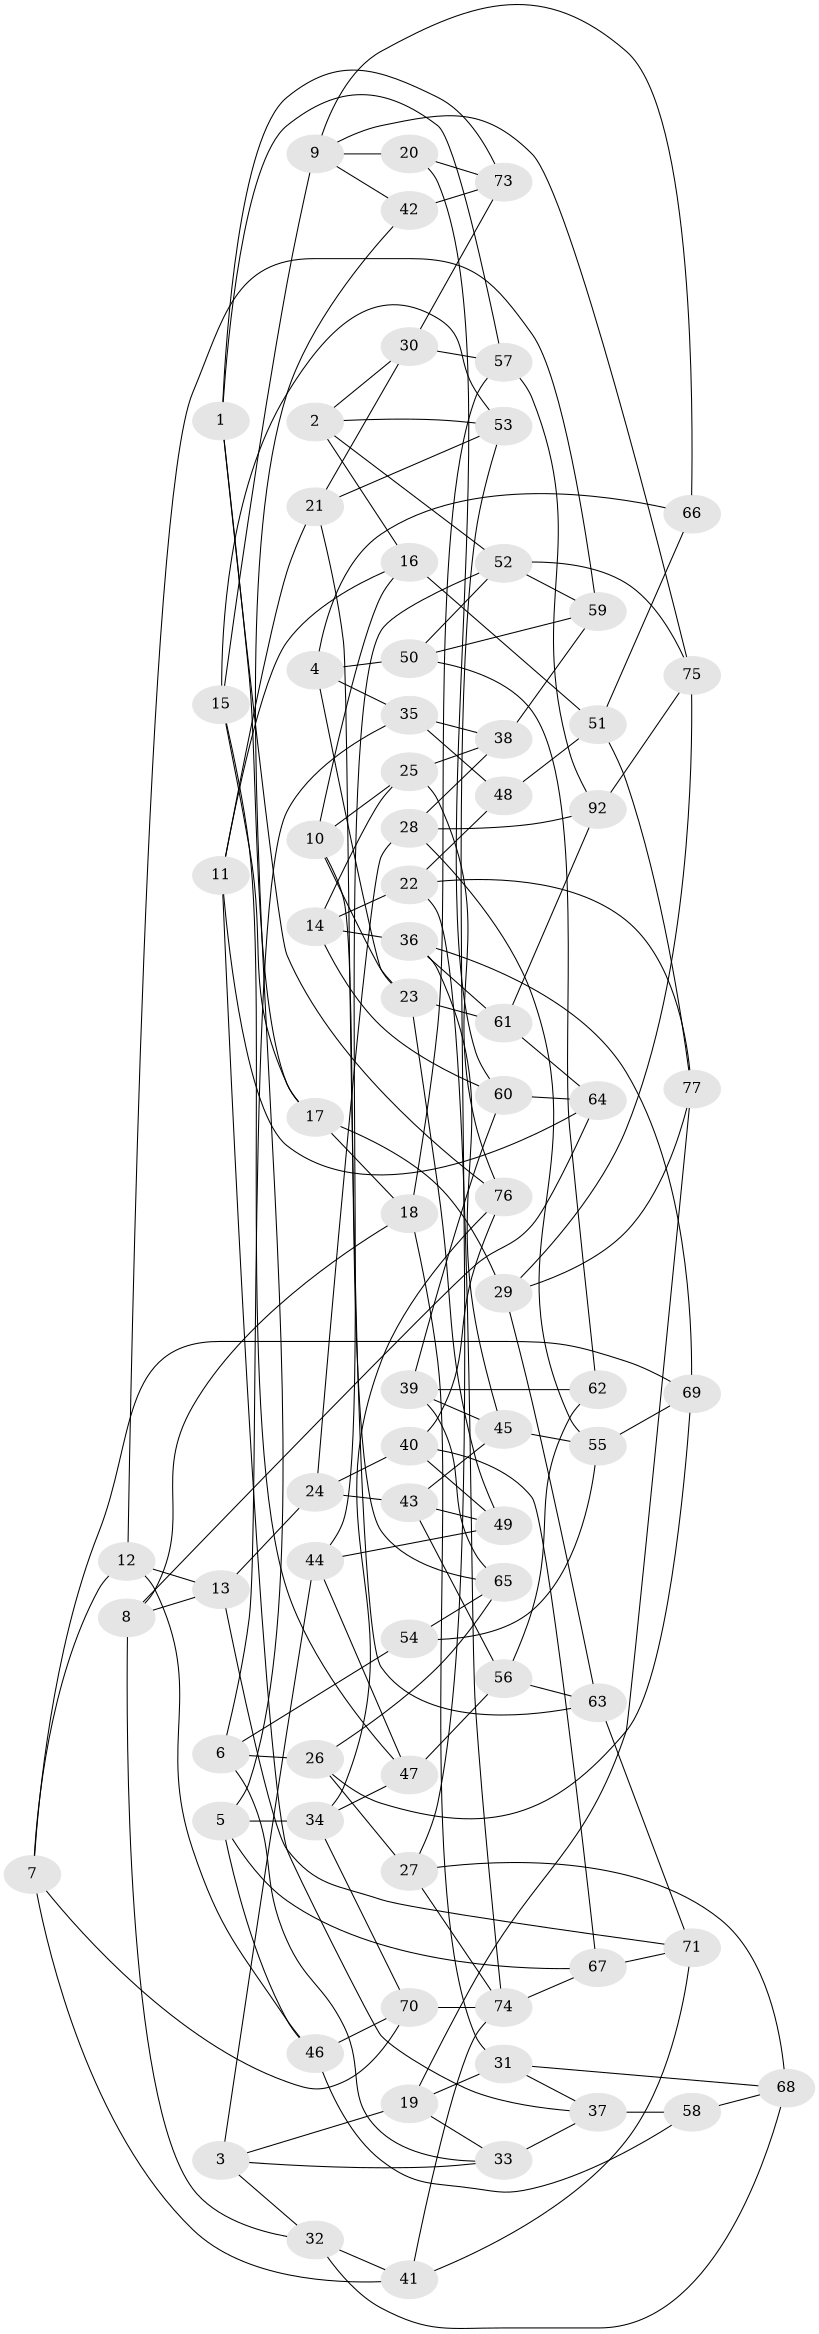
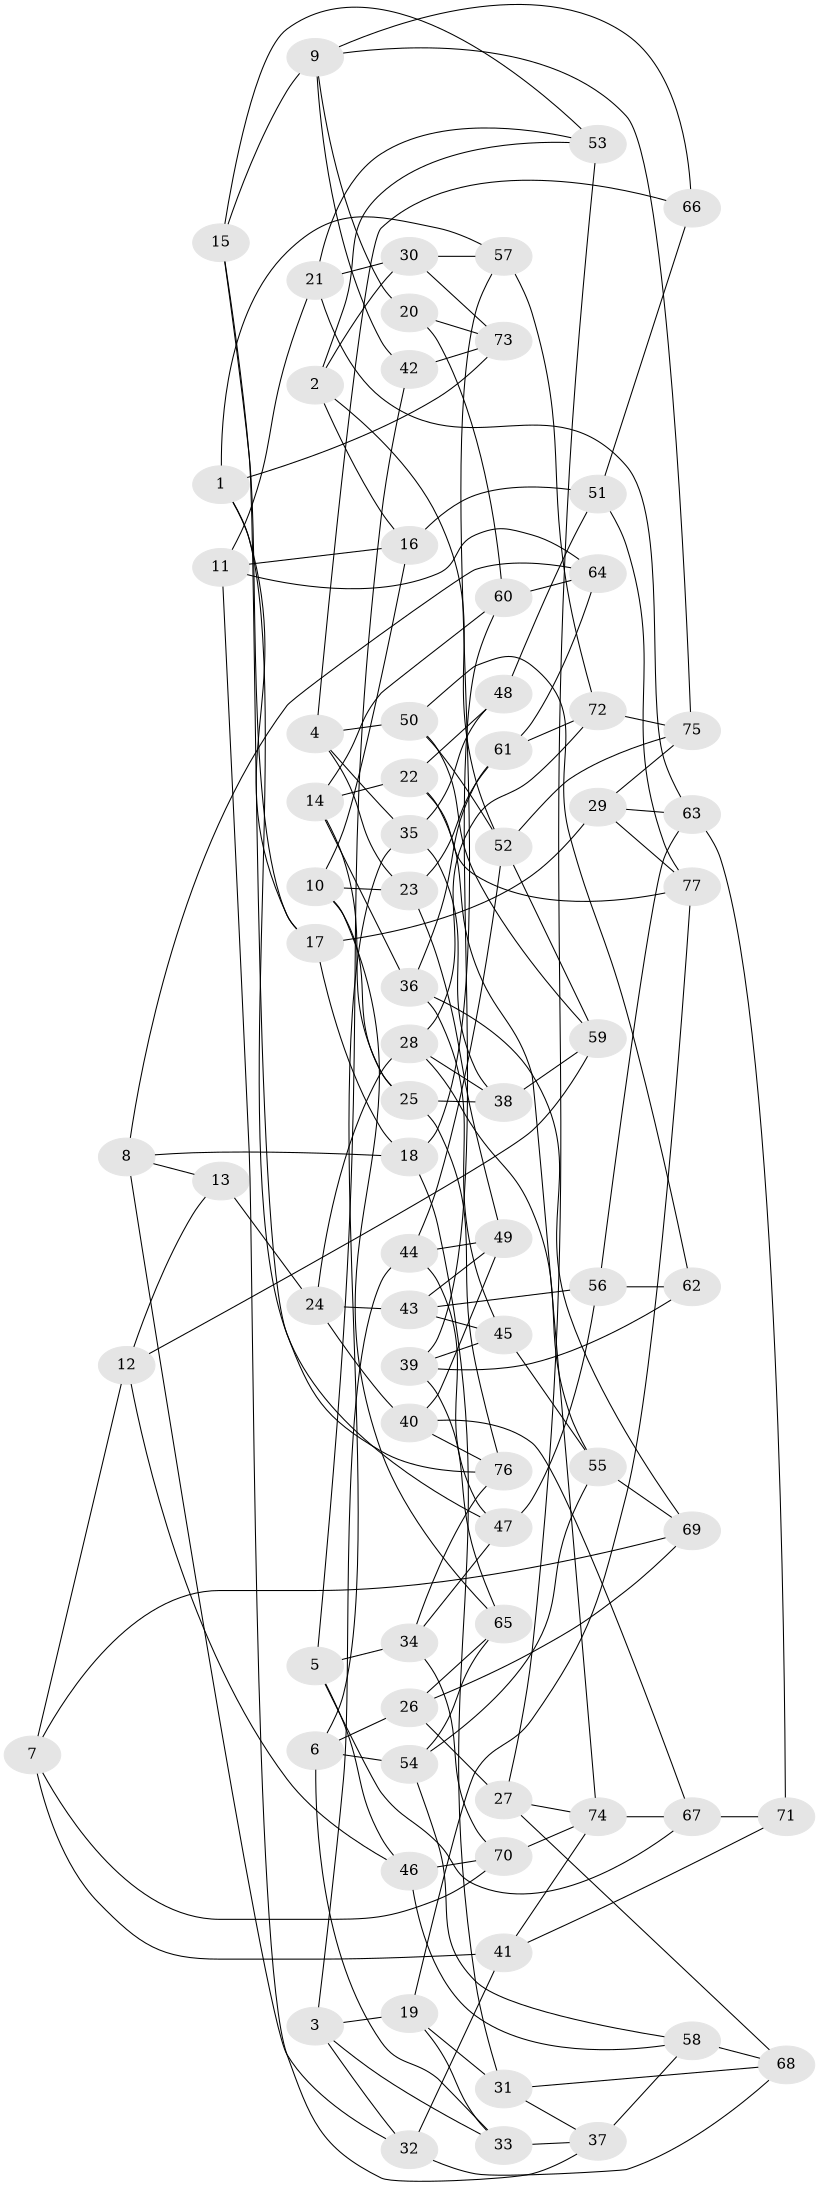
(598, 810) -> (598, 711)
(332, 1884) -> none
none -> (465, 1969)
